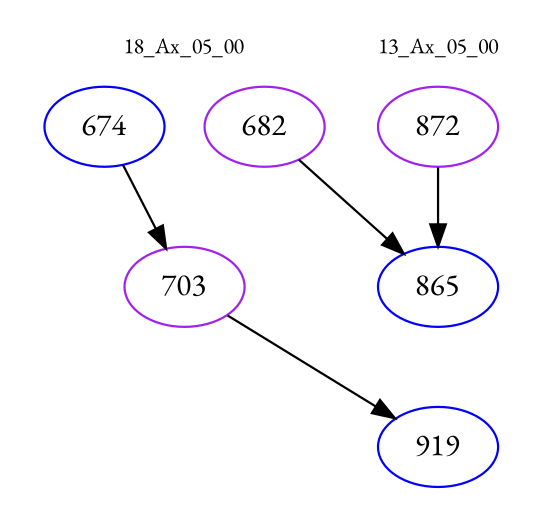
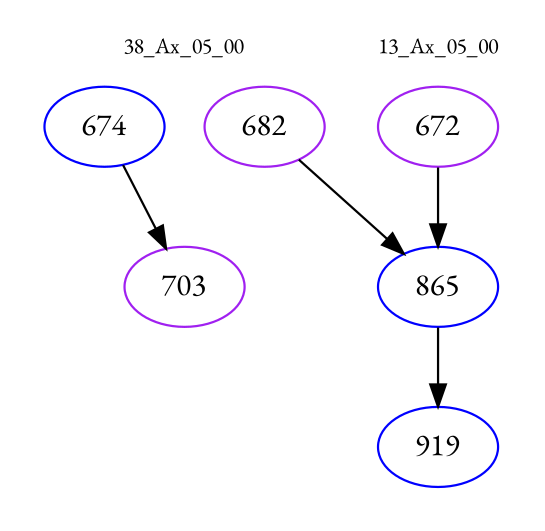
(185, 48) -> (185, 48)
(438, 127) -> (438, 127)
(302, 361) -> (438, 356)
